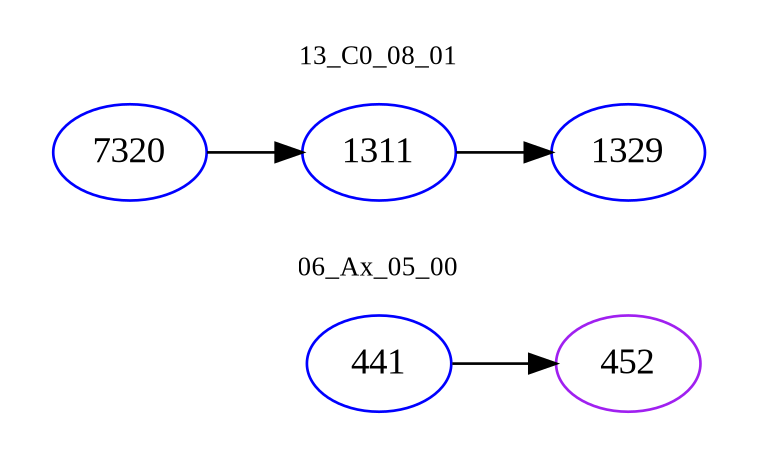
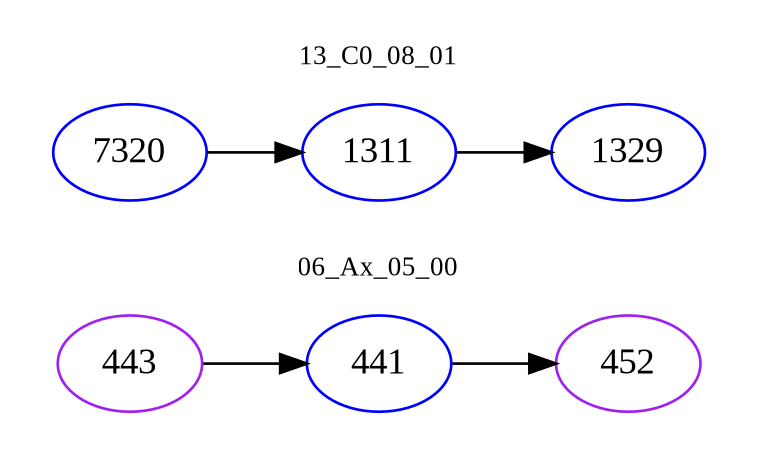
none -> (130, 364)
